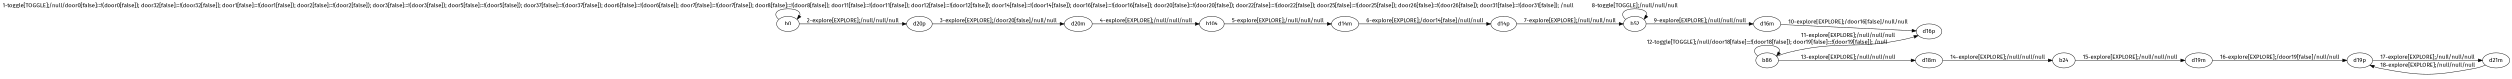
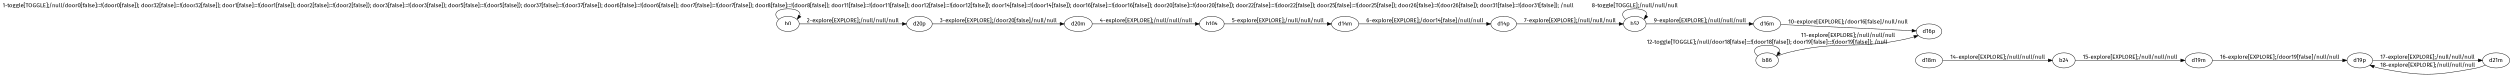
(1845, 60) -> none
